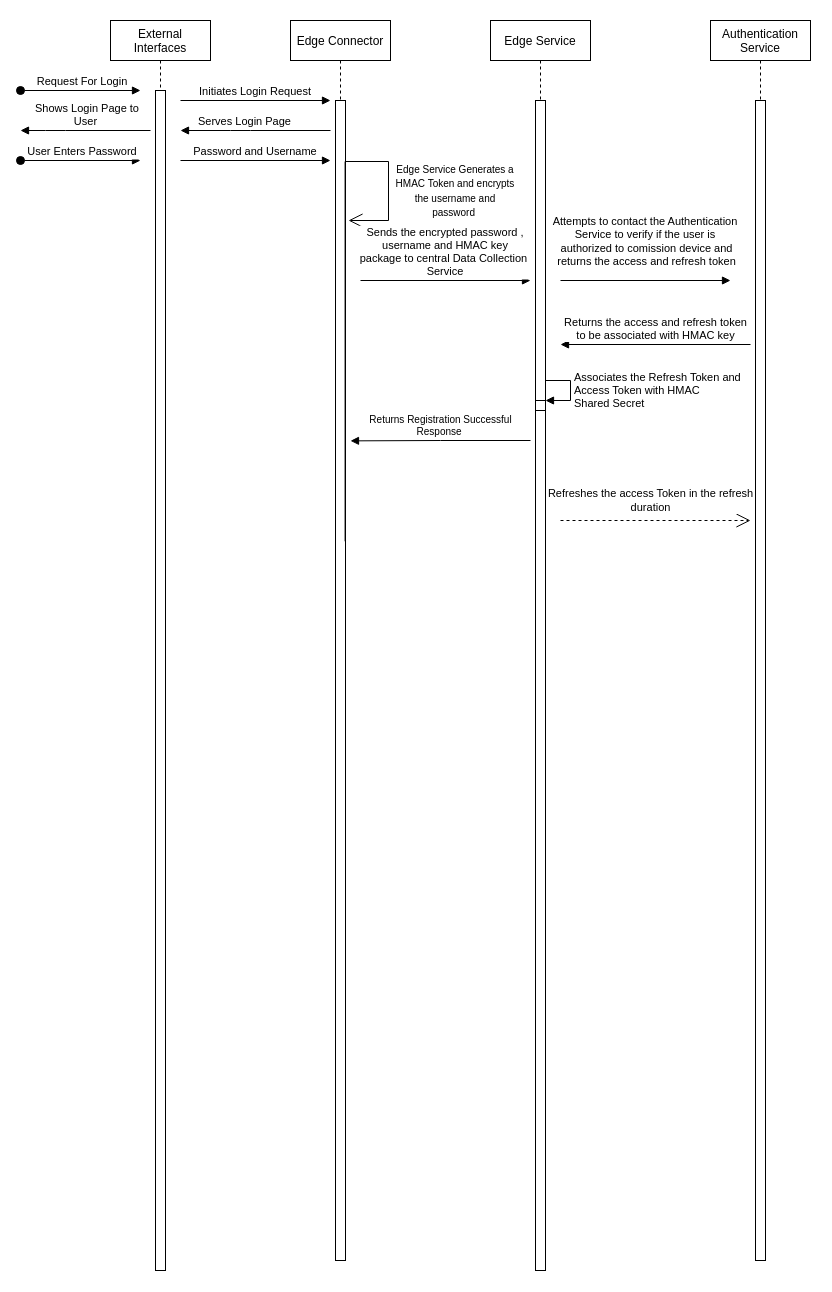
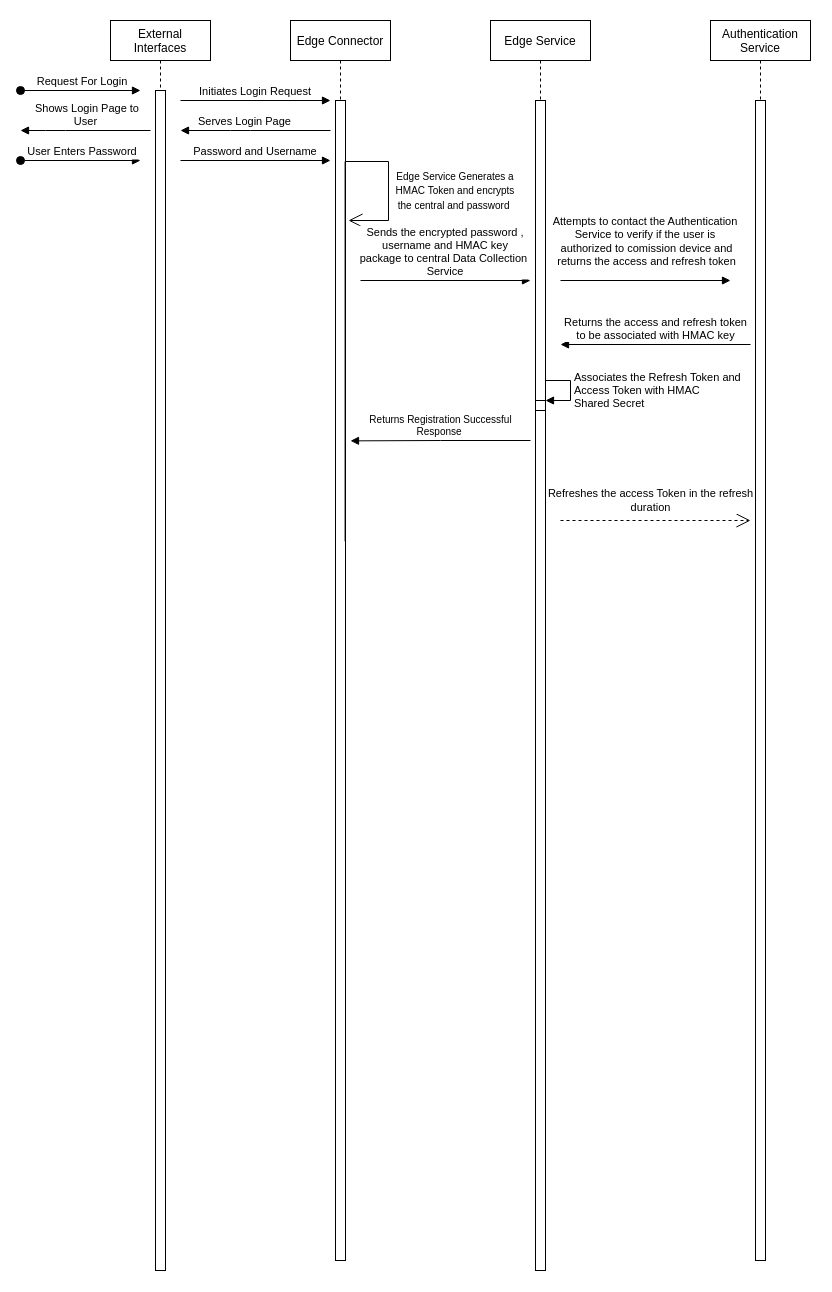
(456, 191) -> (456, 191)
